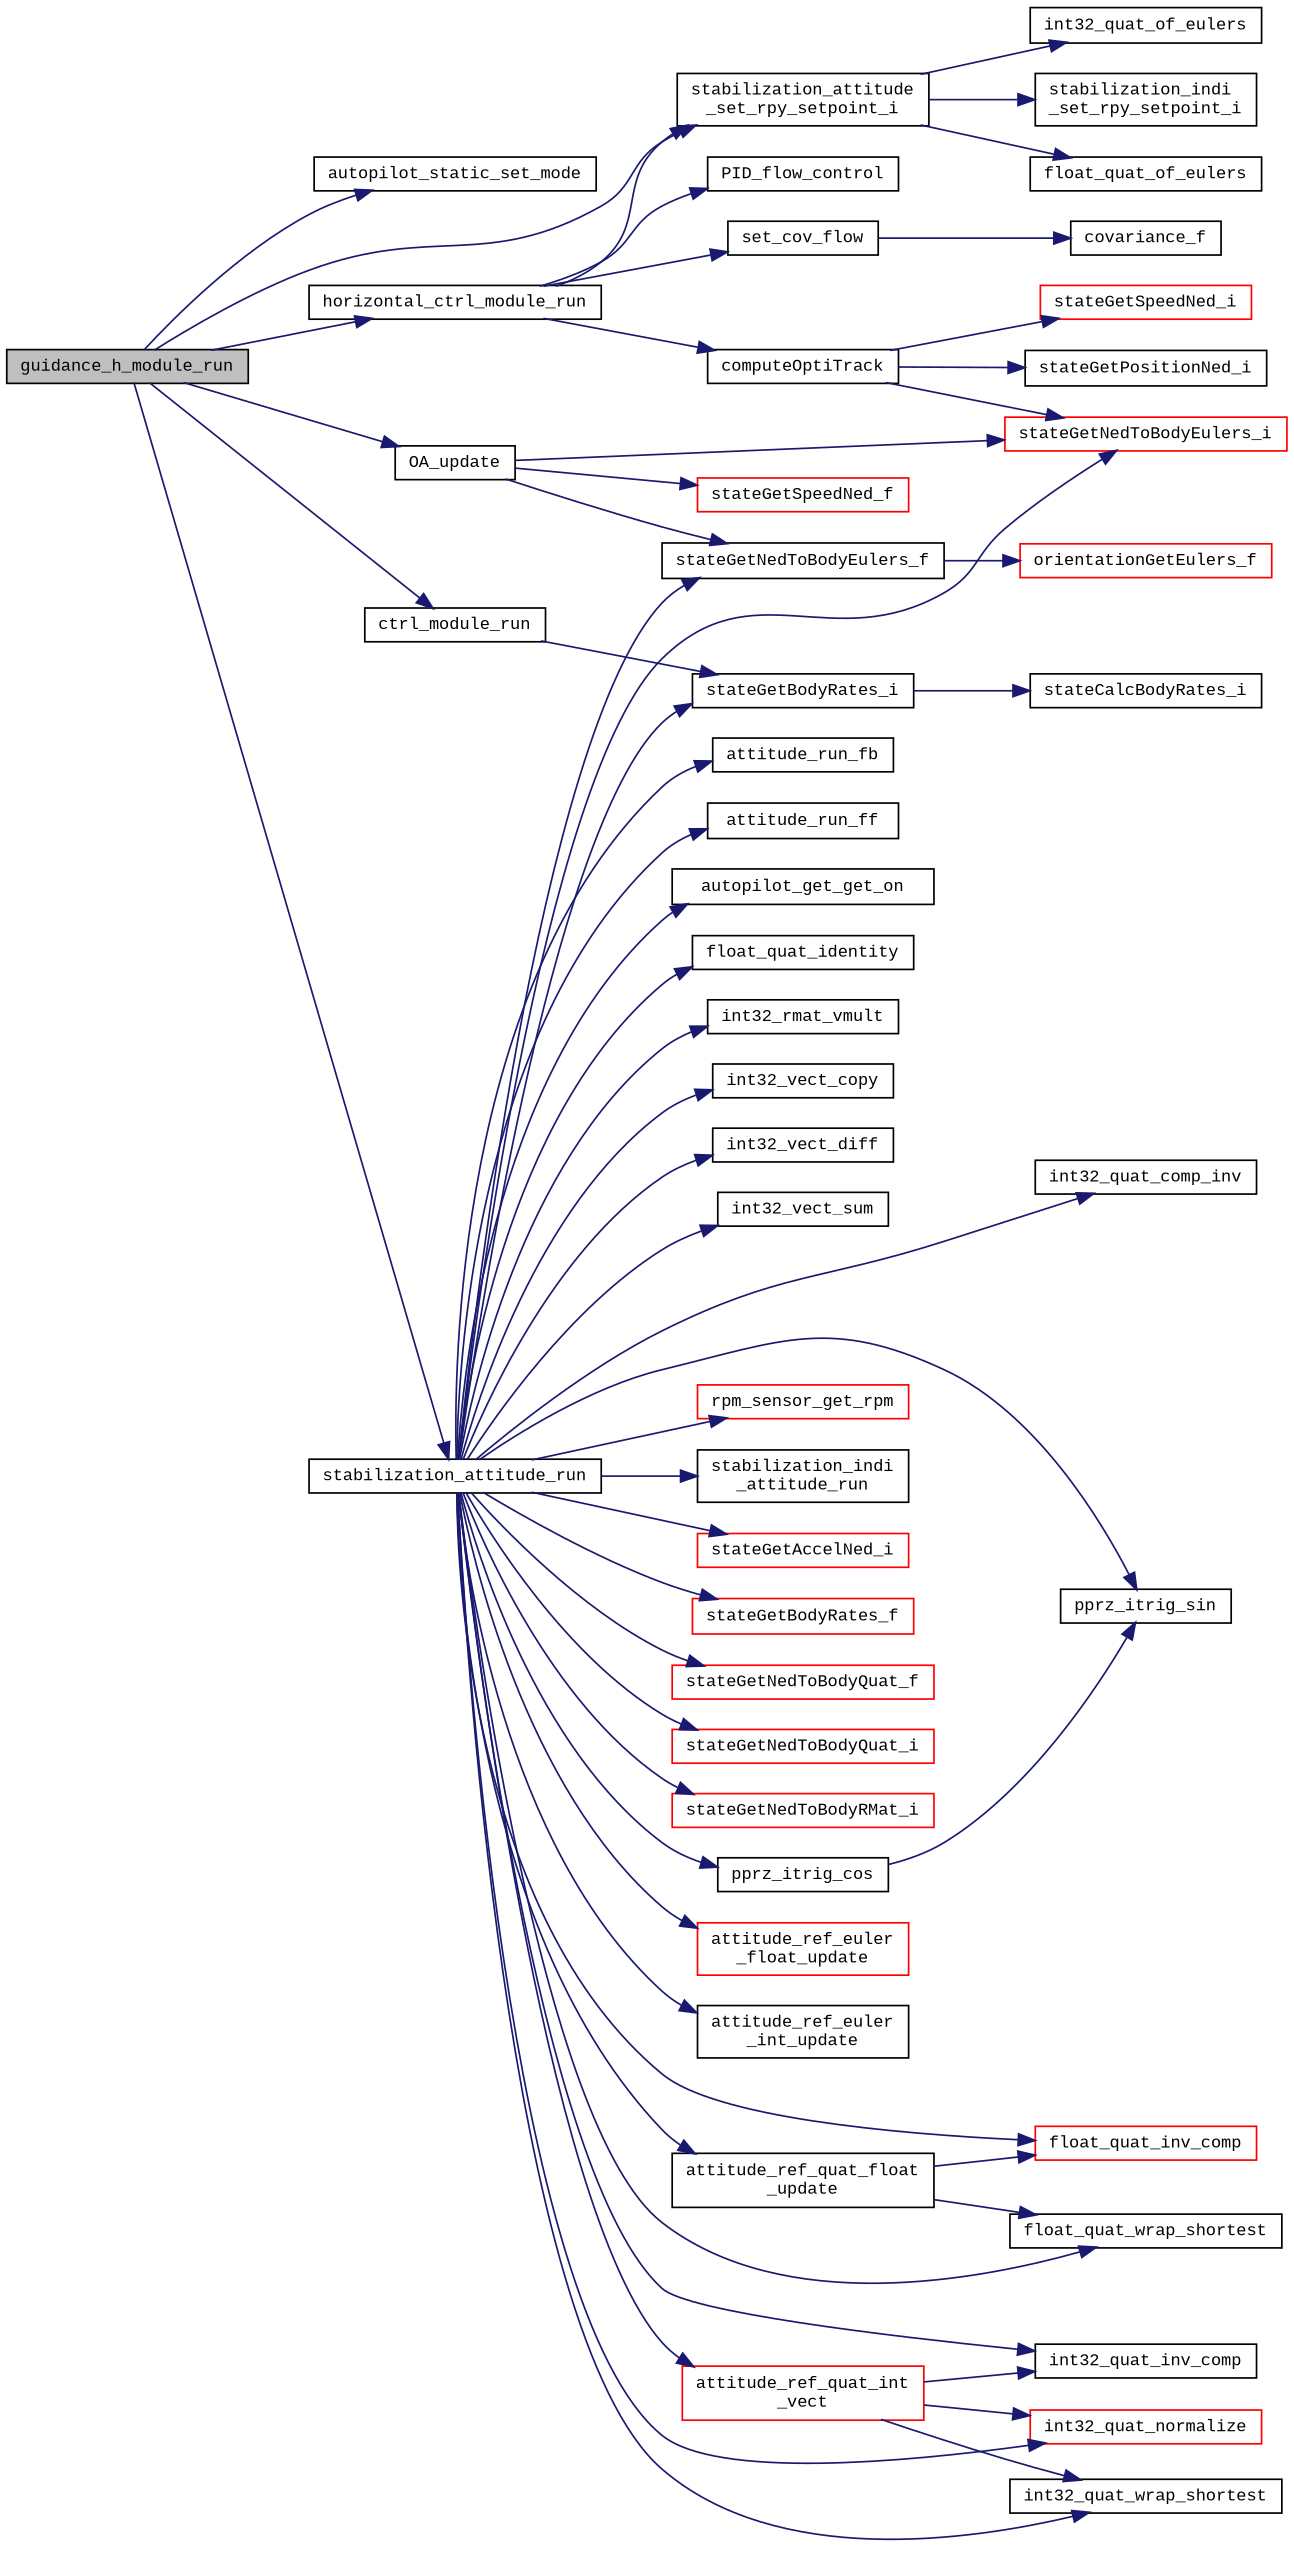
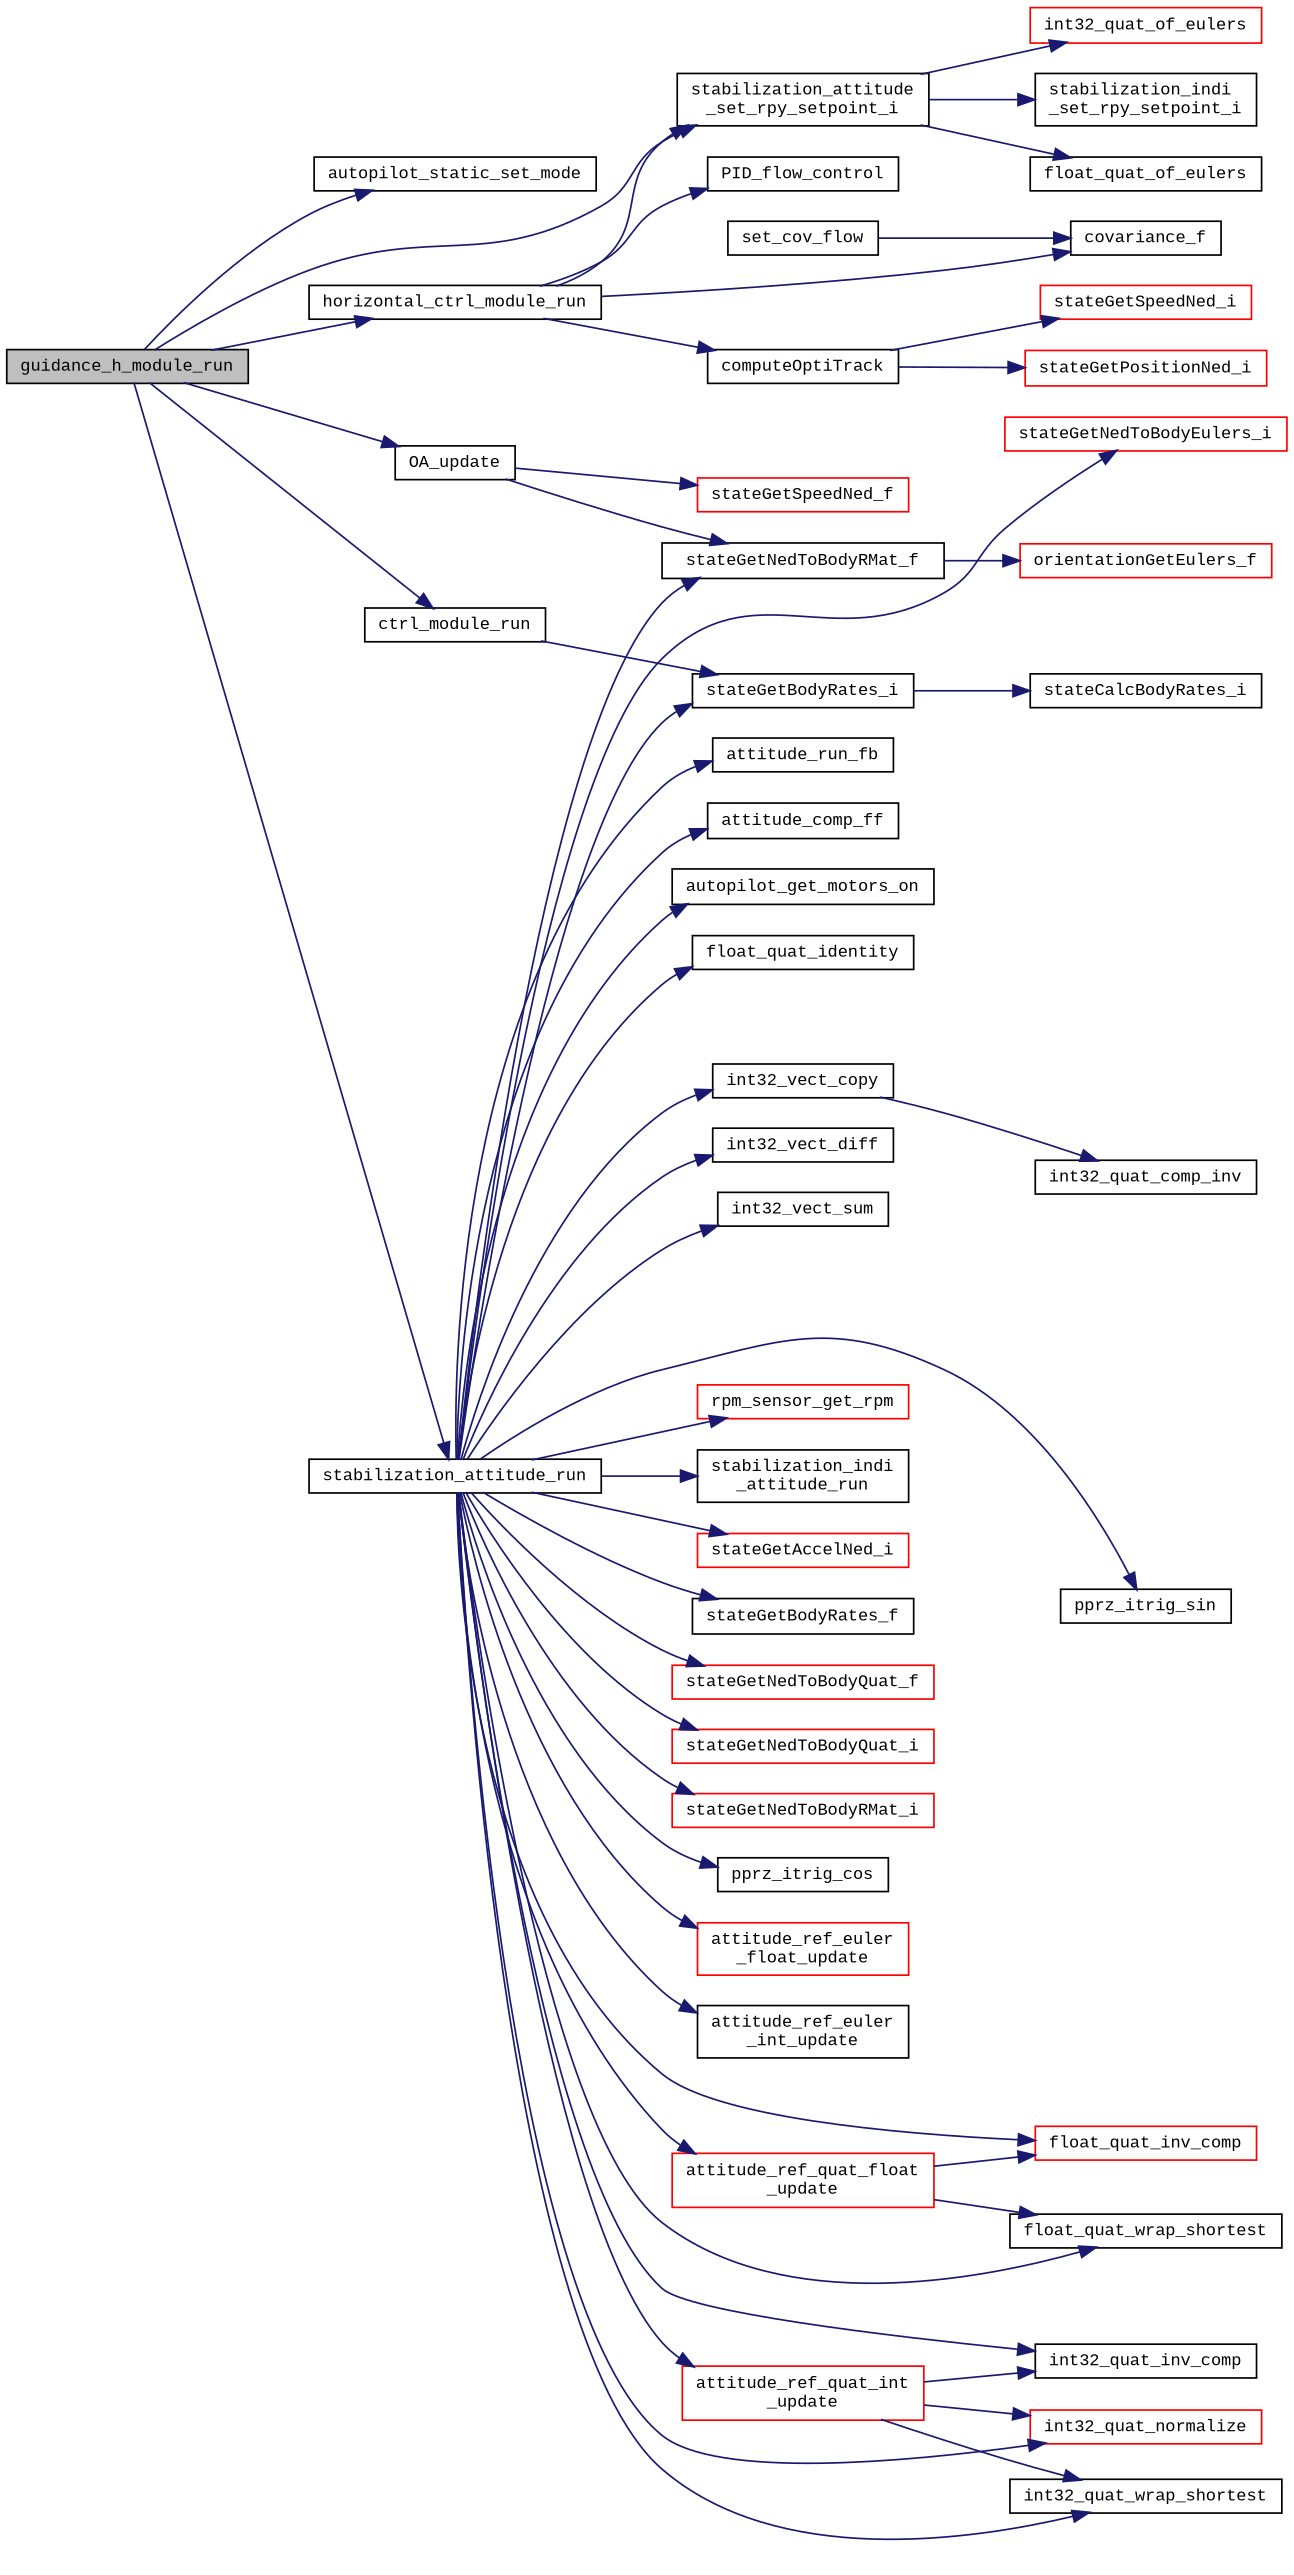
(1146, 25) -> (1146, 25)
(627, 271) -> (828, 281)
(1146, 368) -> (1146, 368)
(966, 399) -> none
(751, 450) -> none
(803, 561) -> (803, 561)
(803, 821) -> (803, 821)
(803, 887) -> (803, 887)
(803, 1017) -> none
(759, 1291) -> (982, 1124)
(803, 1616) -> (803, 1616)
(1027, 1773) -> none
(803, 2180) -> (803, 2180)
(803, 2393) -> (803, 2393)
